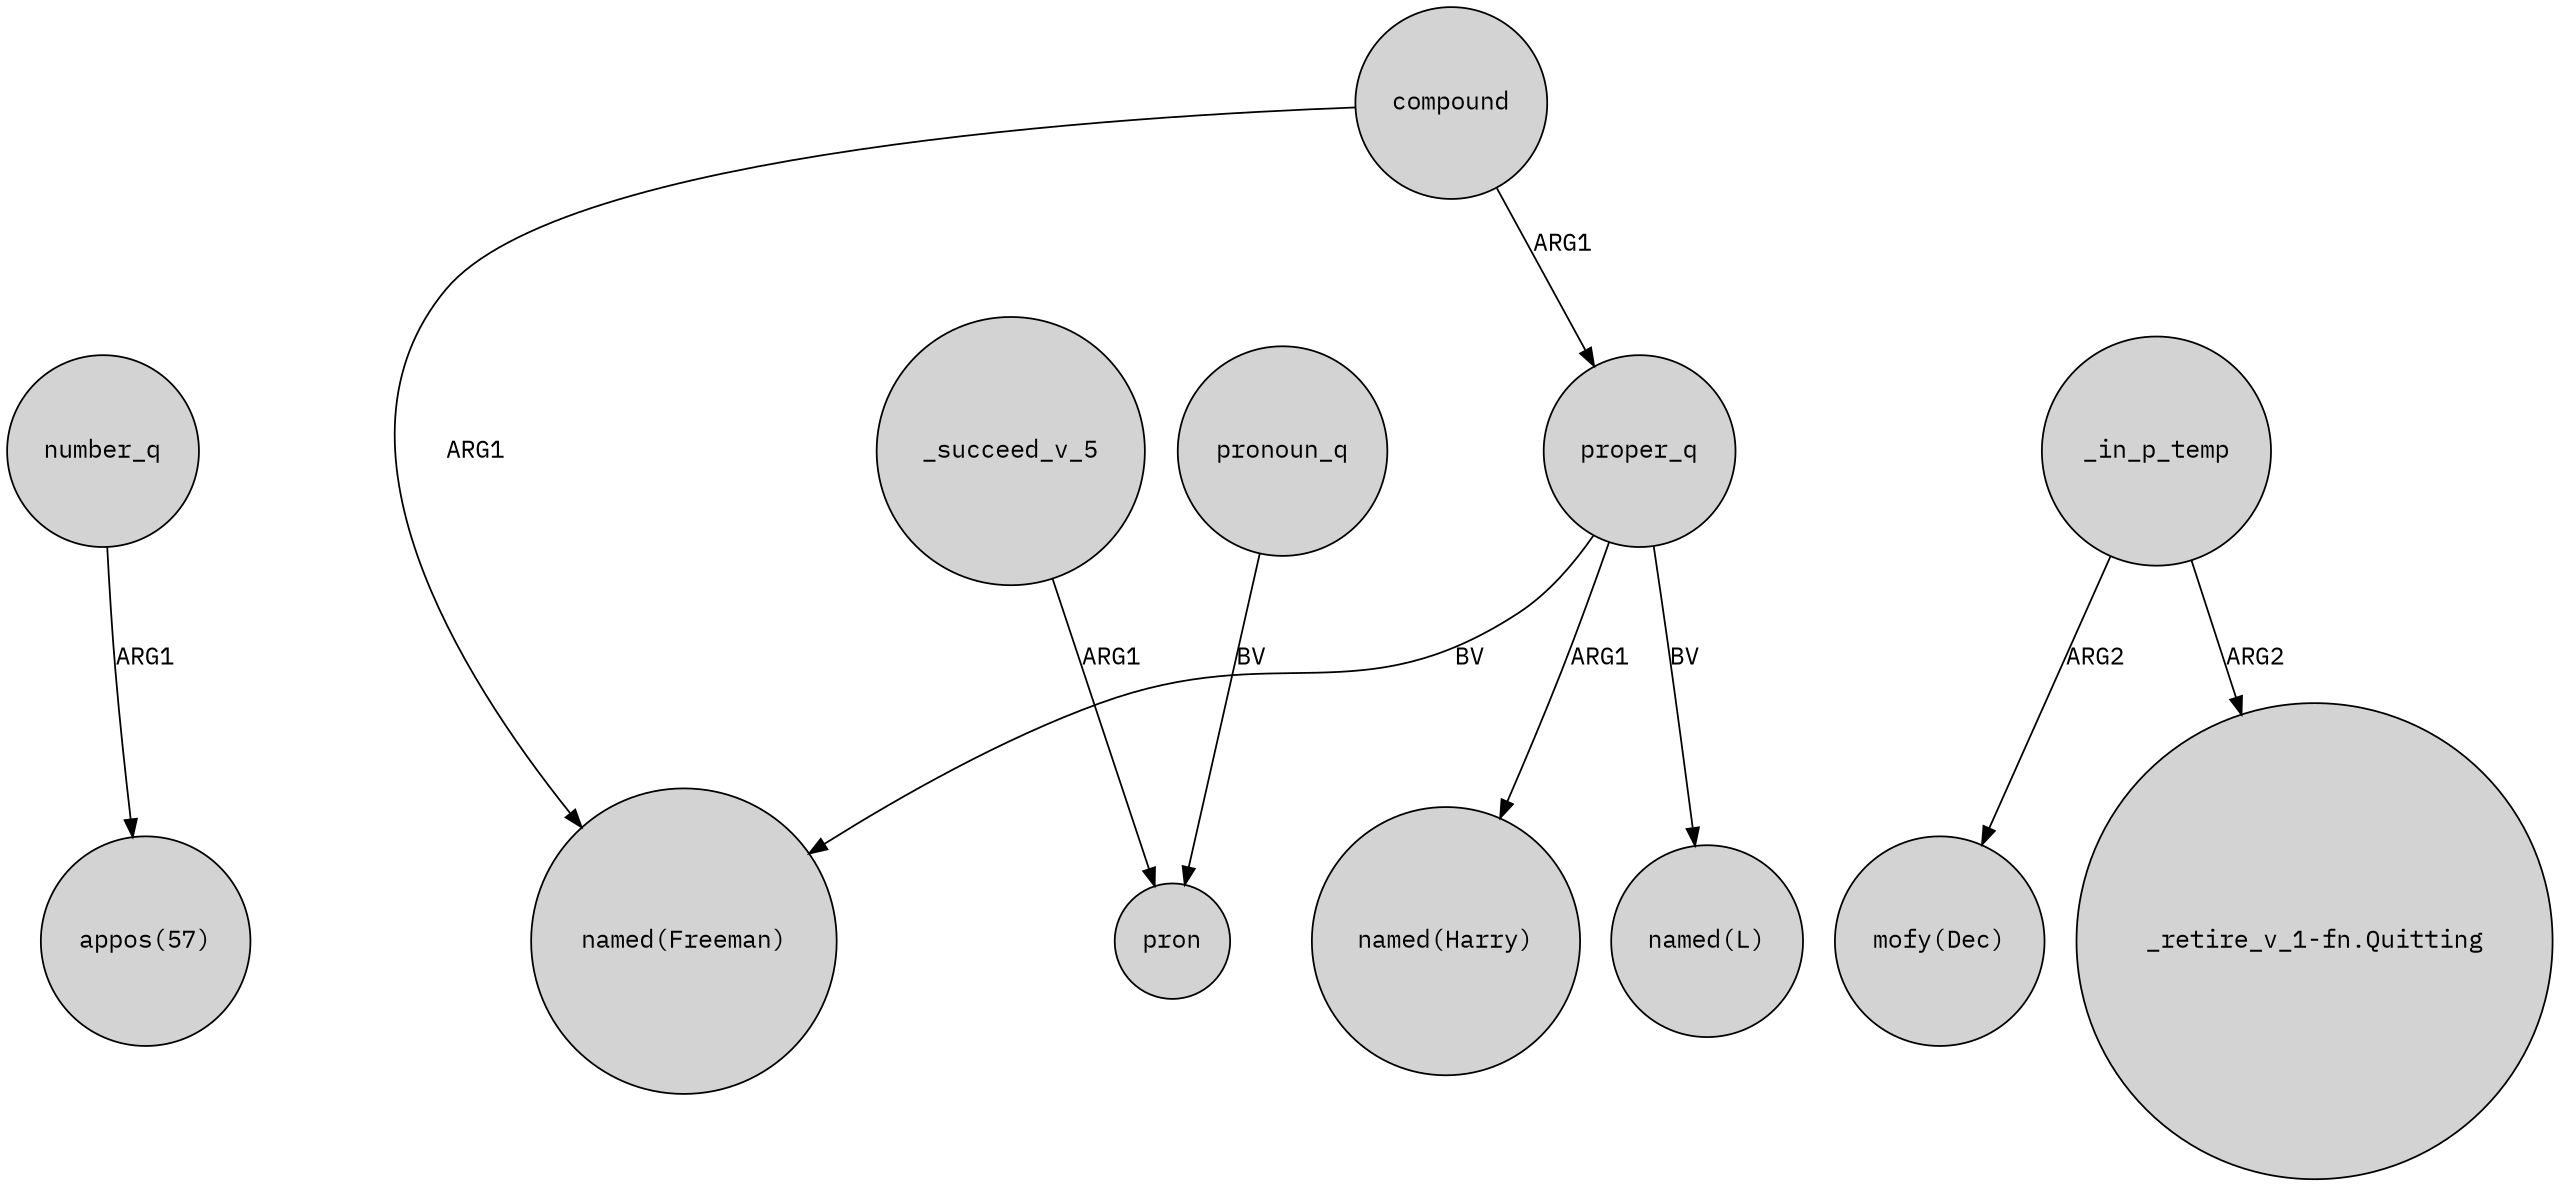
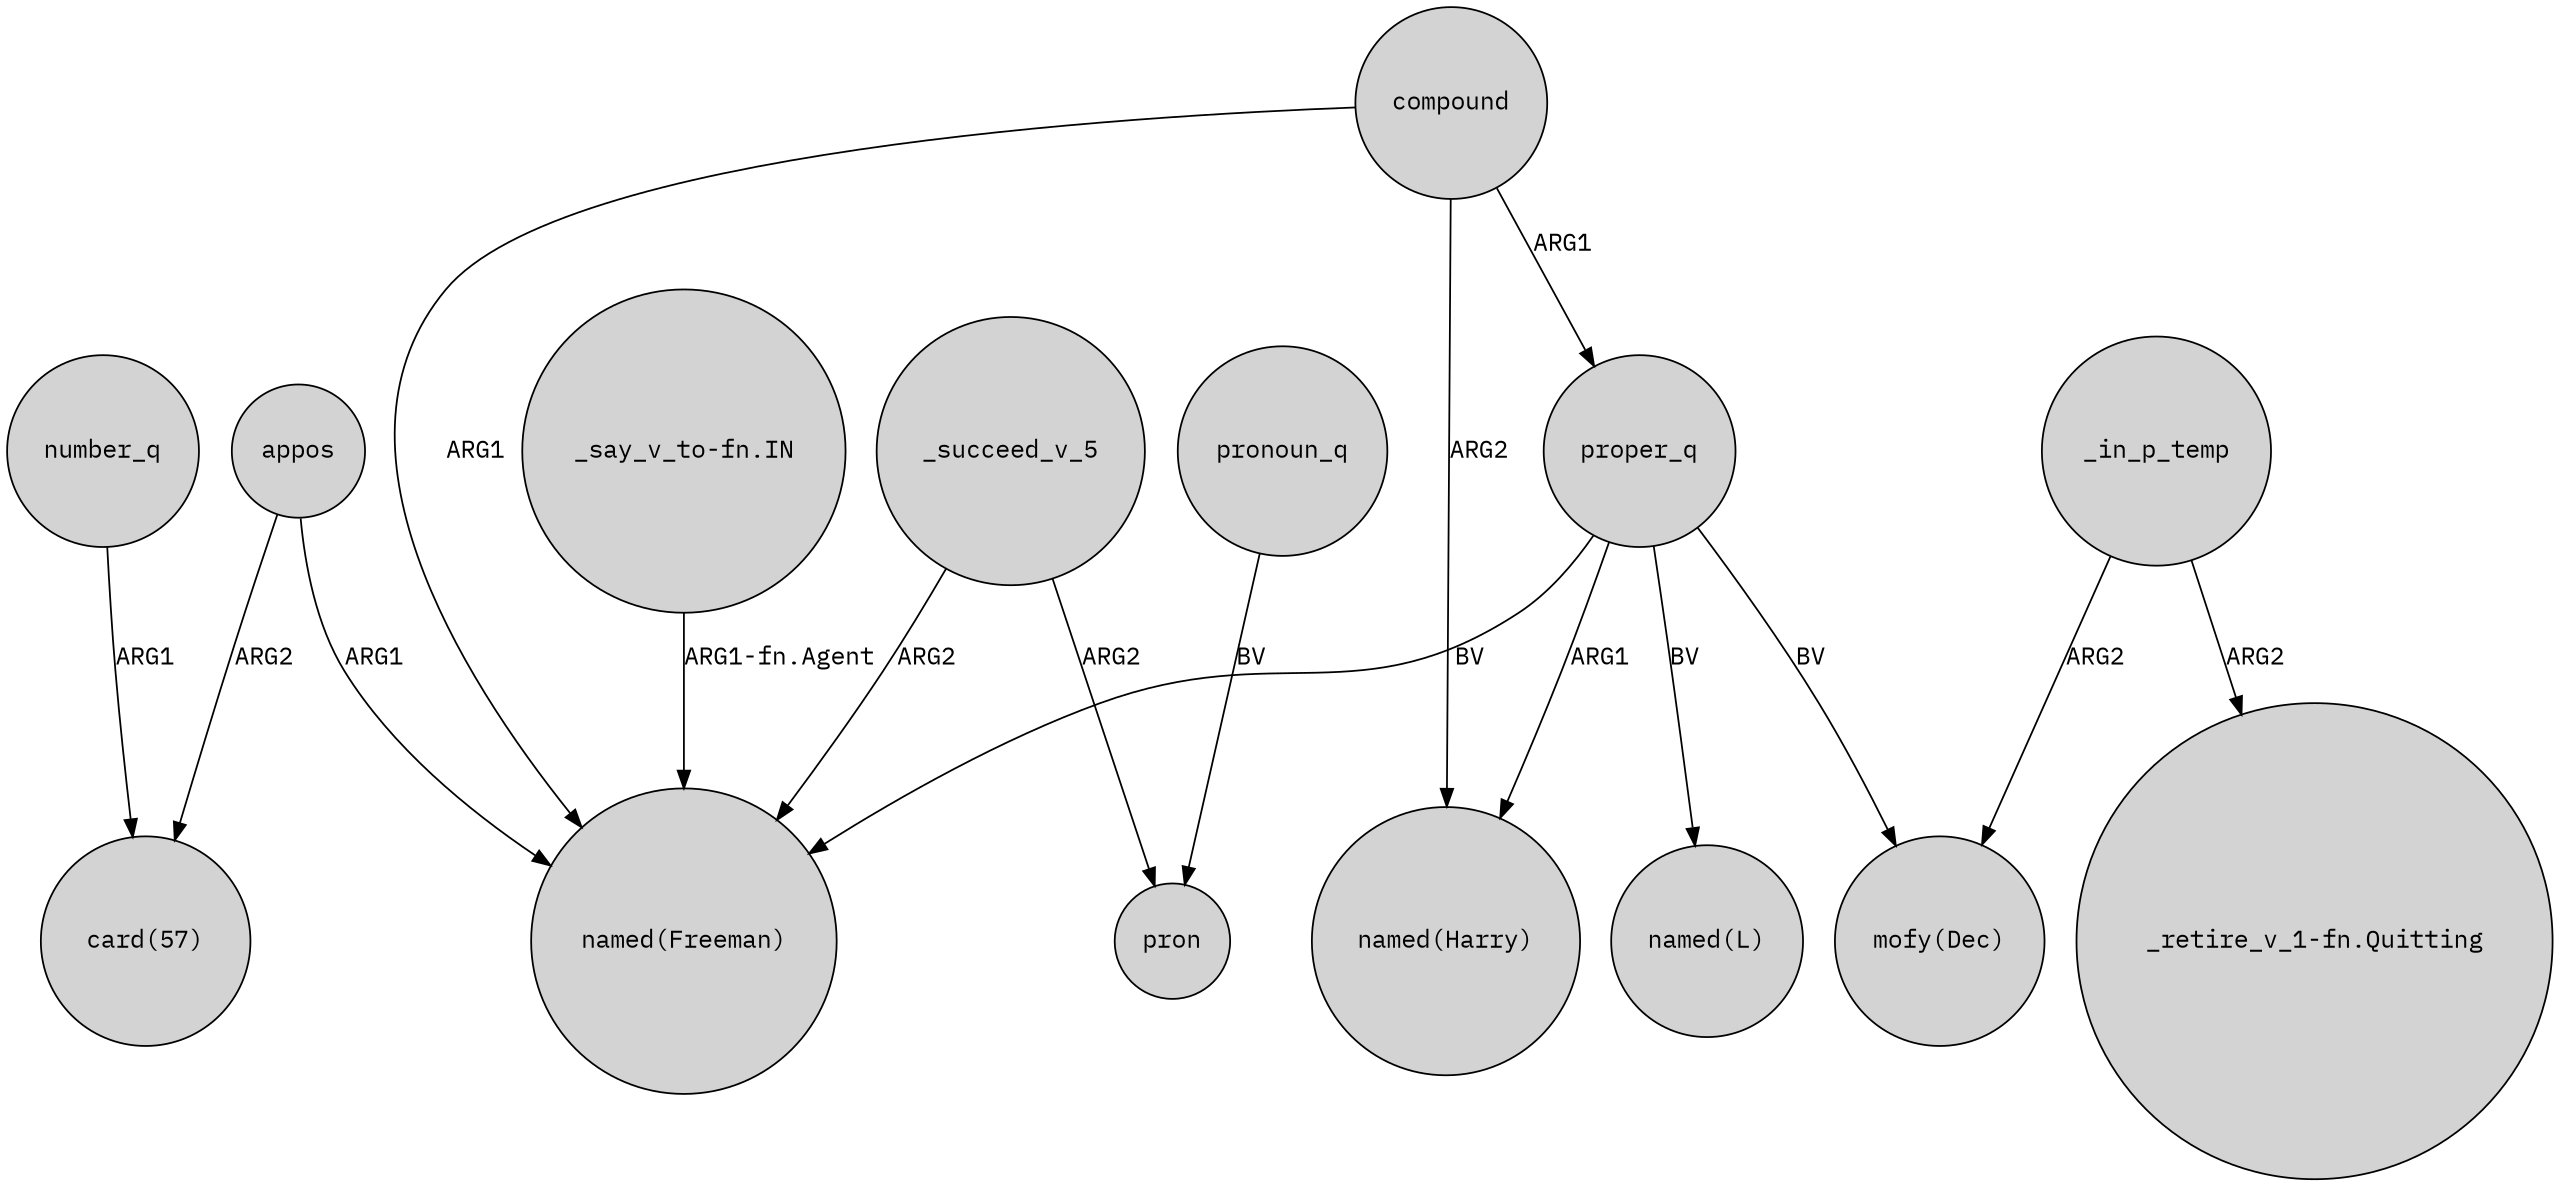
none -> (298, 451)
none -> (684, 451)
none -> (1449, 494)
(1112, 658) -> (1112, 658)
none -> (1800, 674)
none -> (871, 690)
(146, 941) -> (146, 941)
